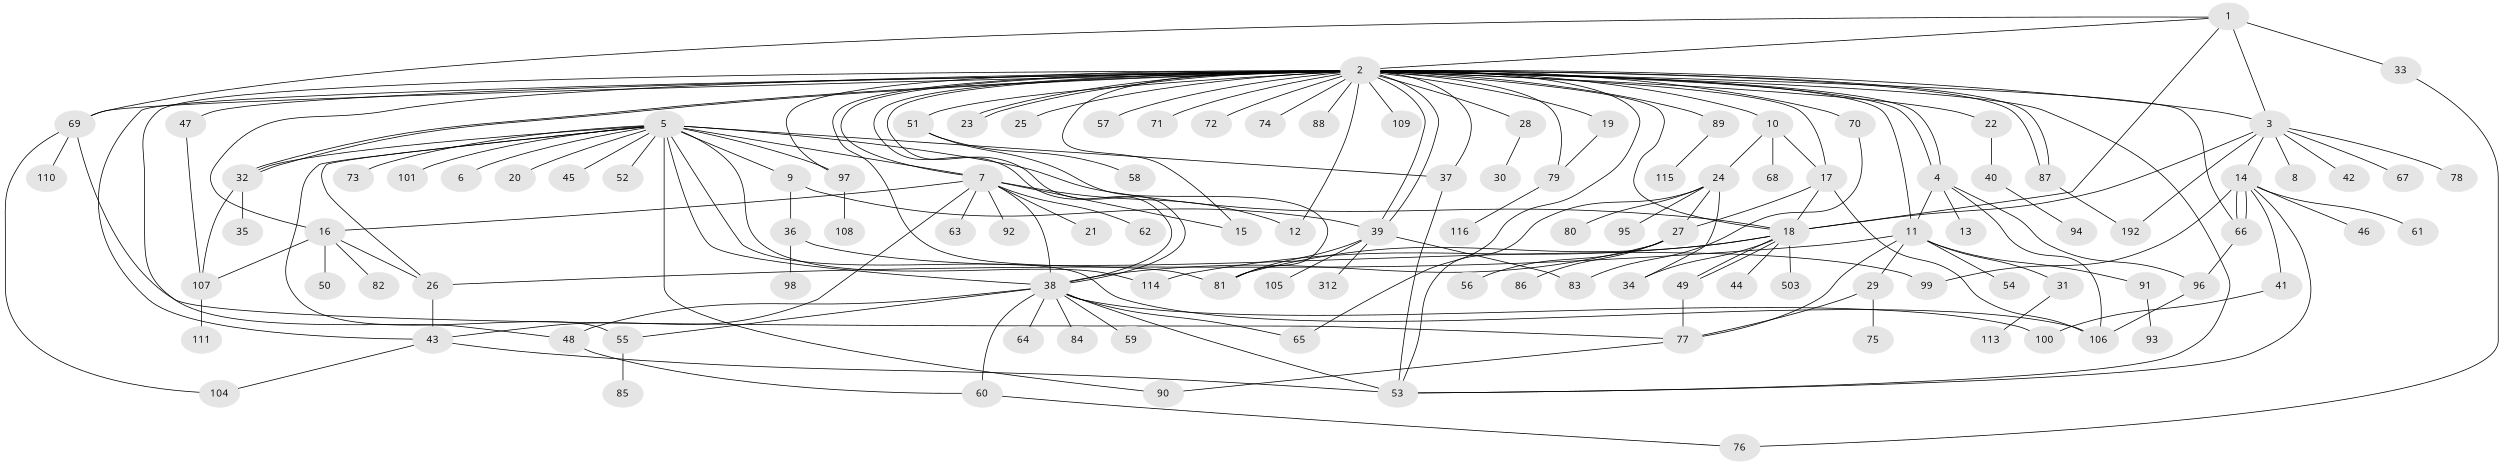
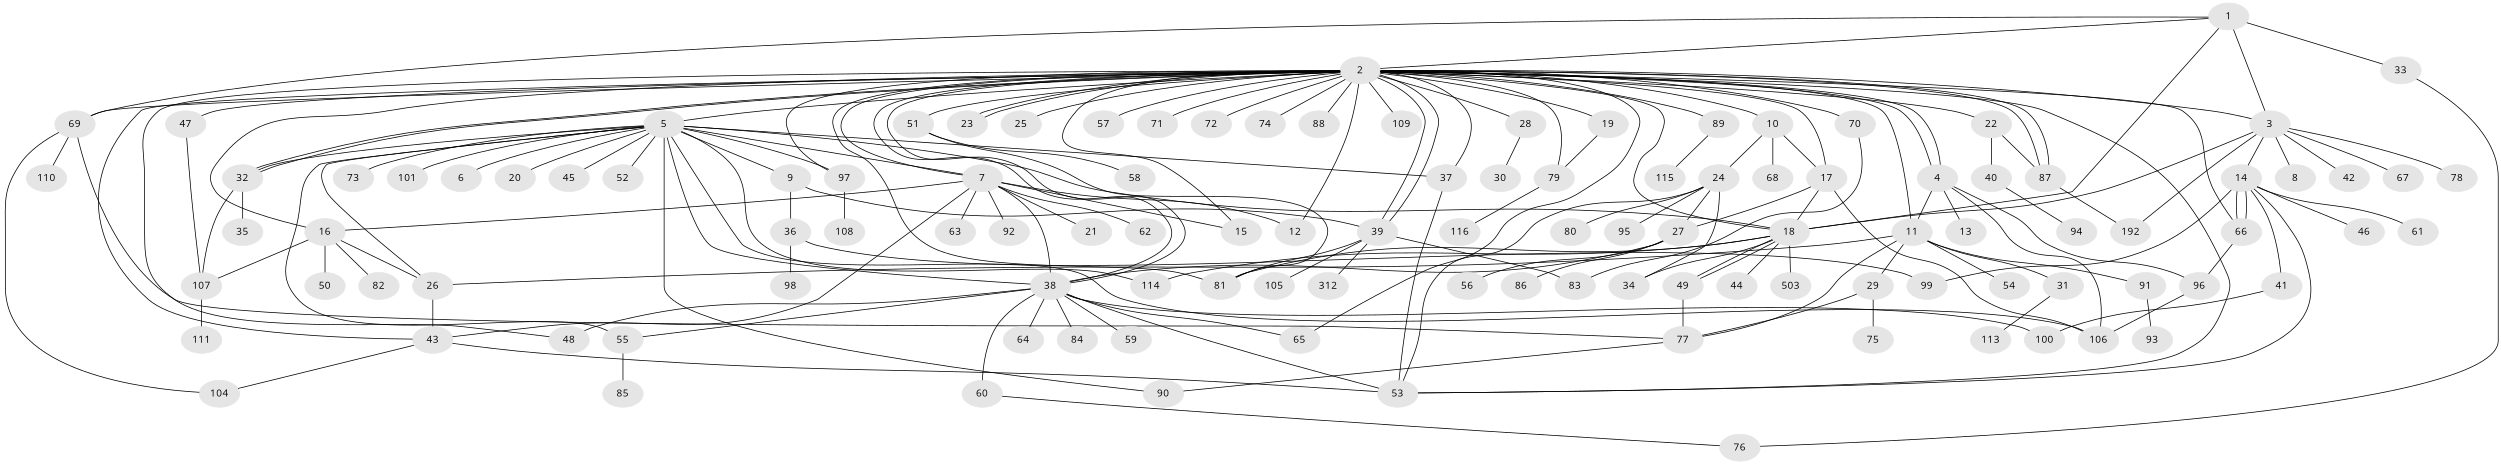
none -> (1012, 91)
none -> (2018, 151)
(771, 384) -> none
